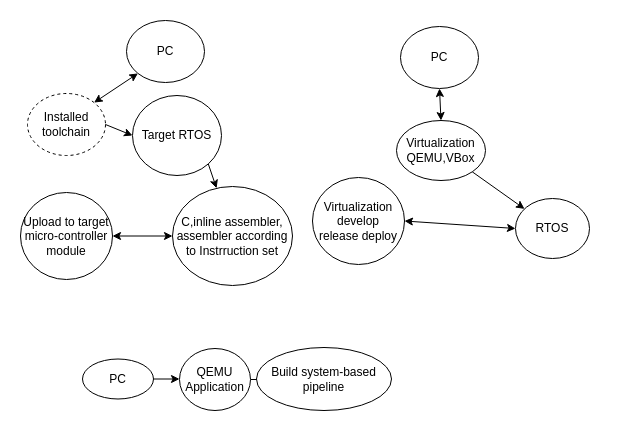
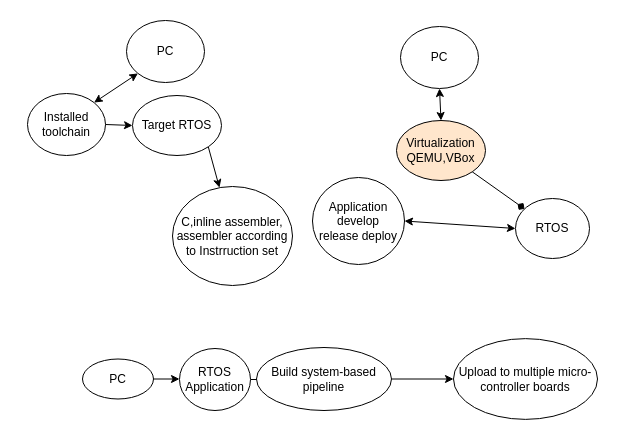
(67, 125) -> (67, 125)
(177, 136) -> (177, 126)
(441, 151) -> (441, 151)
(518, 204) -> (517, 204)
(359, 222) -> (359, 222)
(67, 236) -> none
(143, 236) -> none
none -> (419, 379)
none -> (526, 379)
(215, 380) -> (215, 380)
